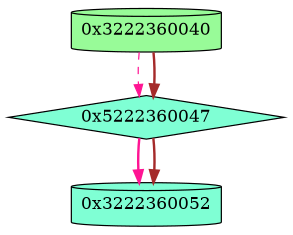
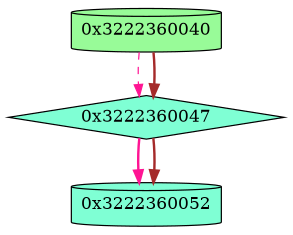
(146, 117) -> (146, 117)
